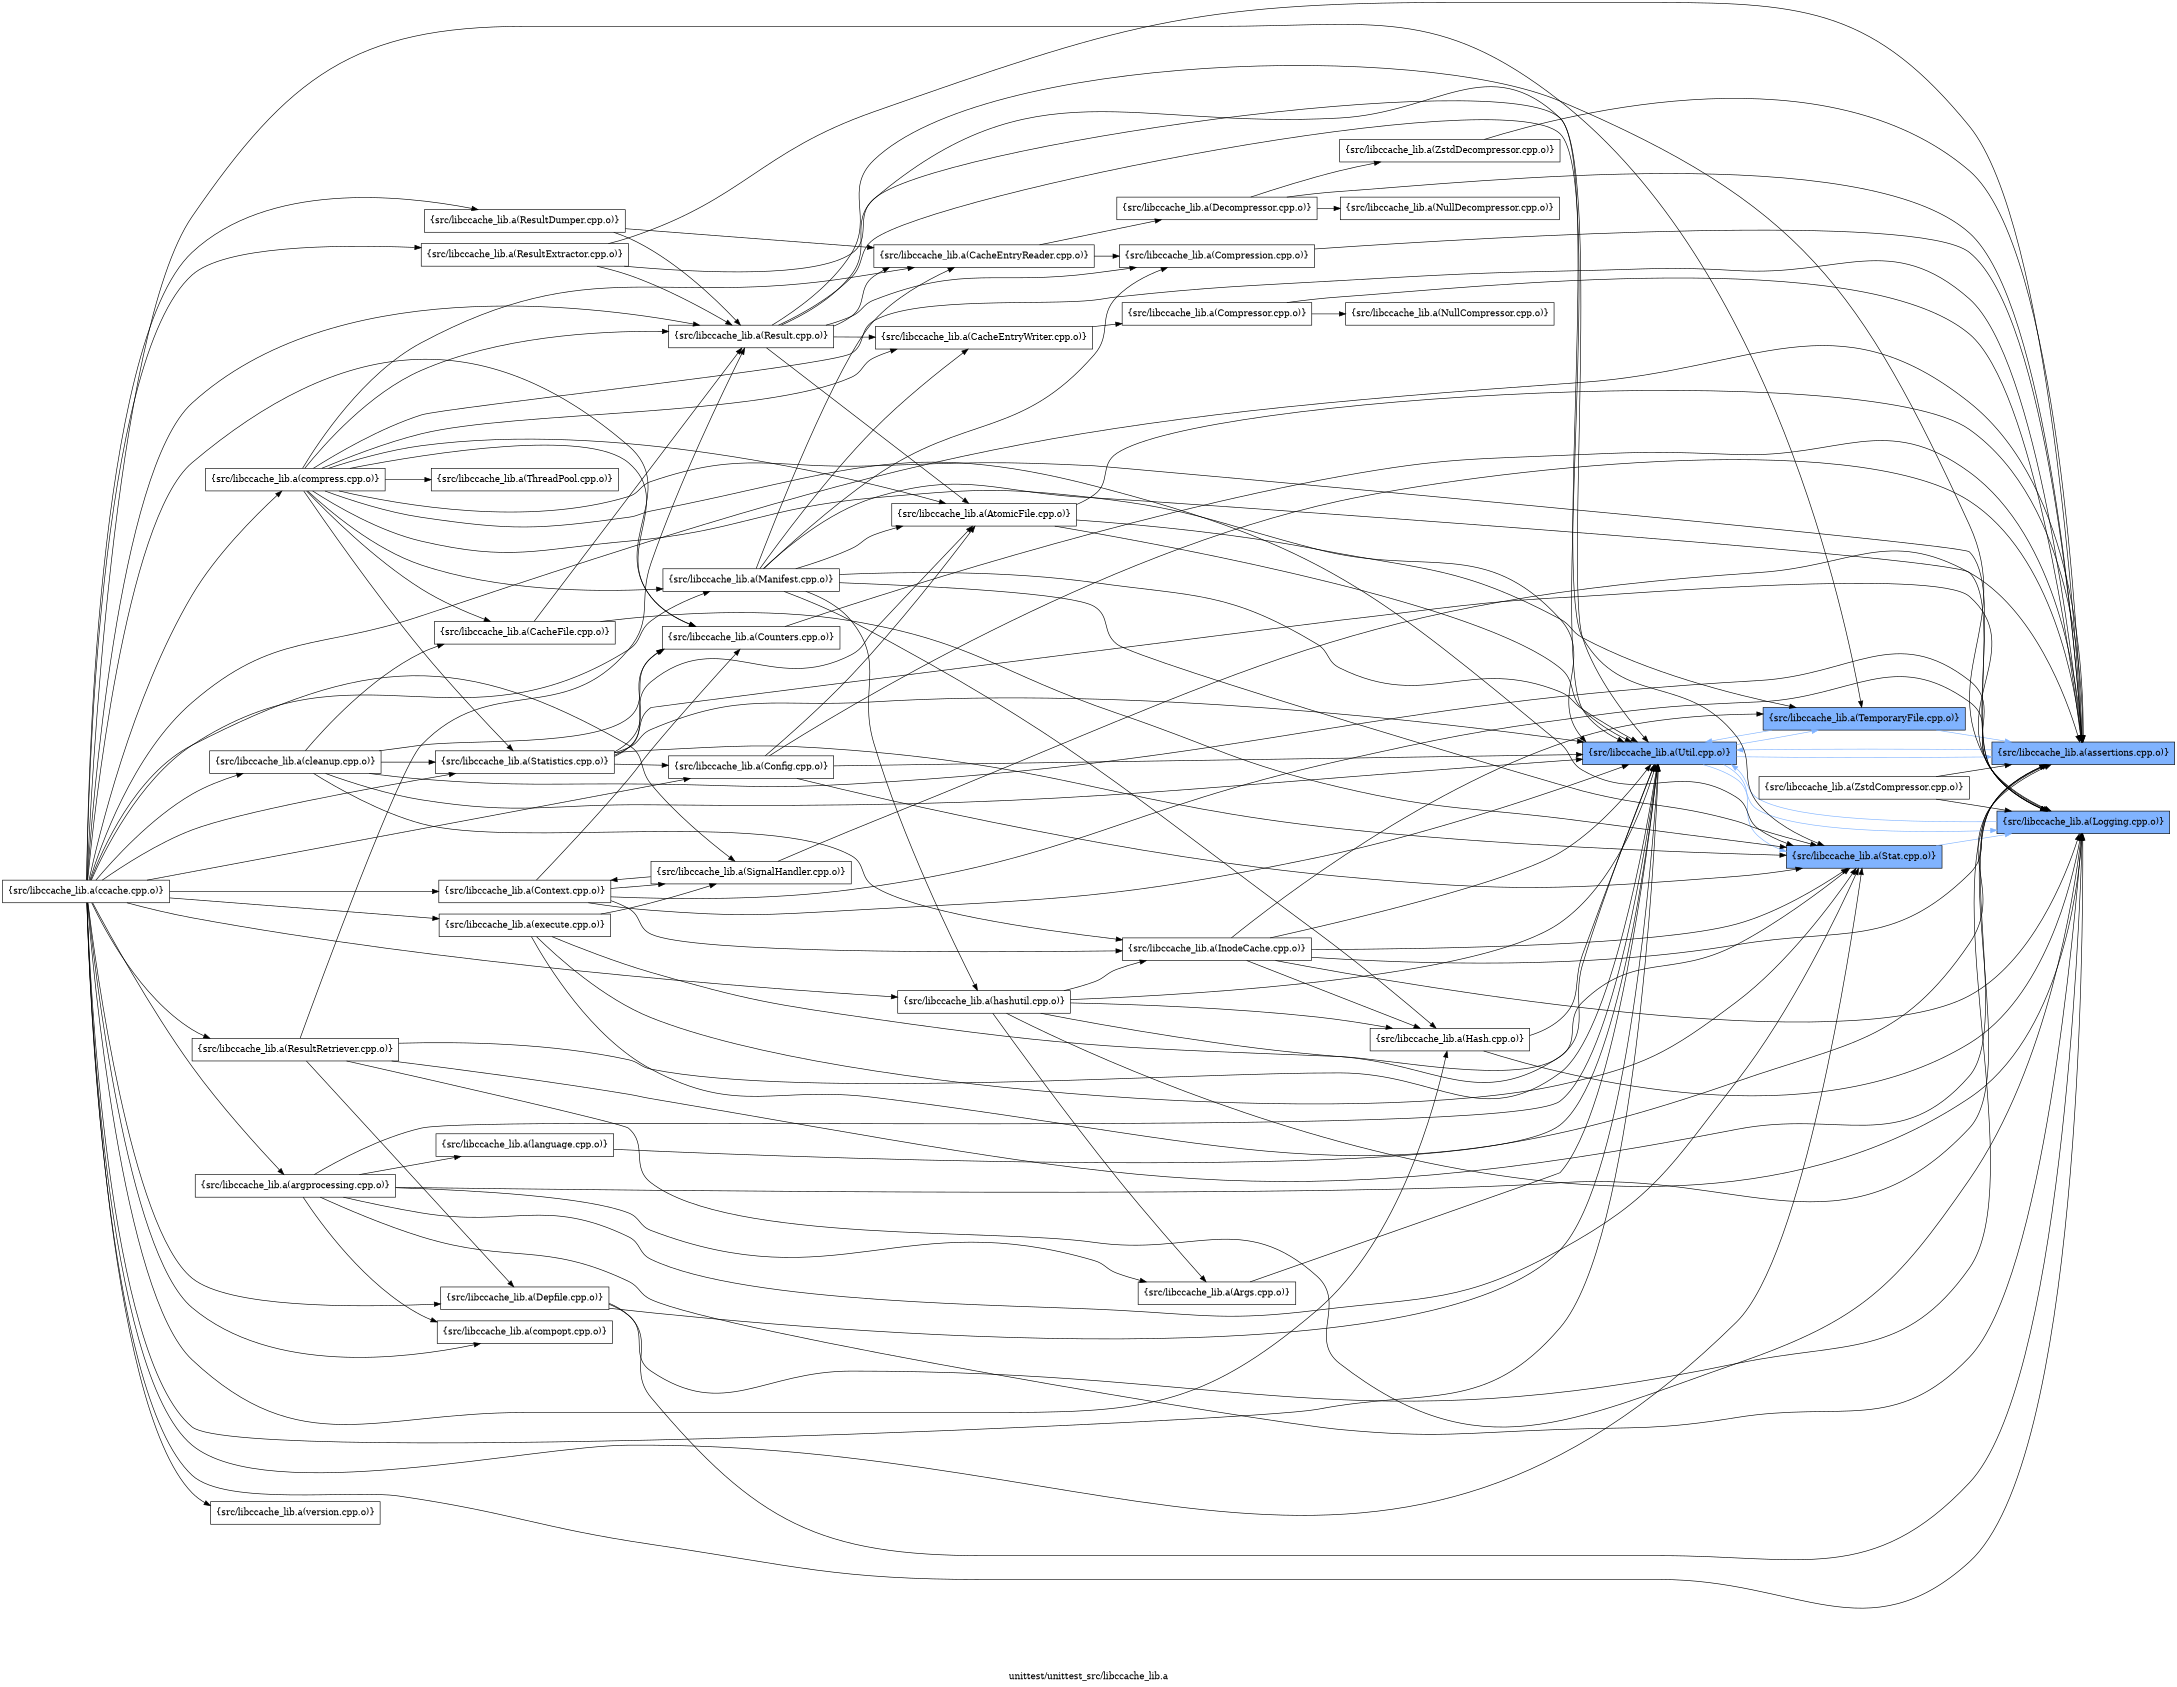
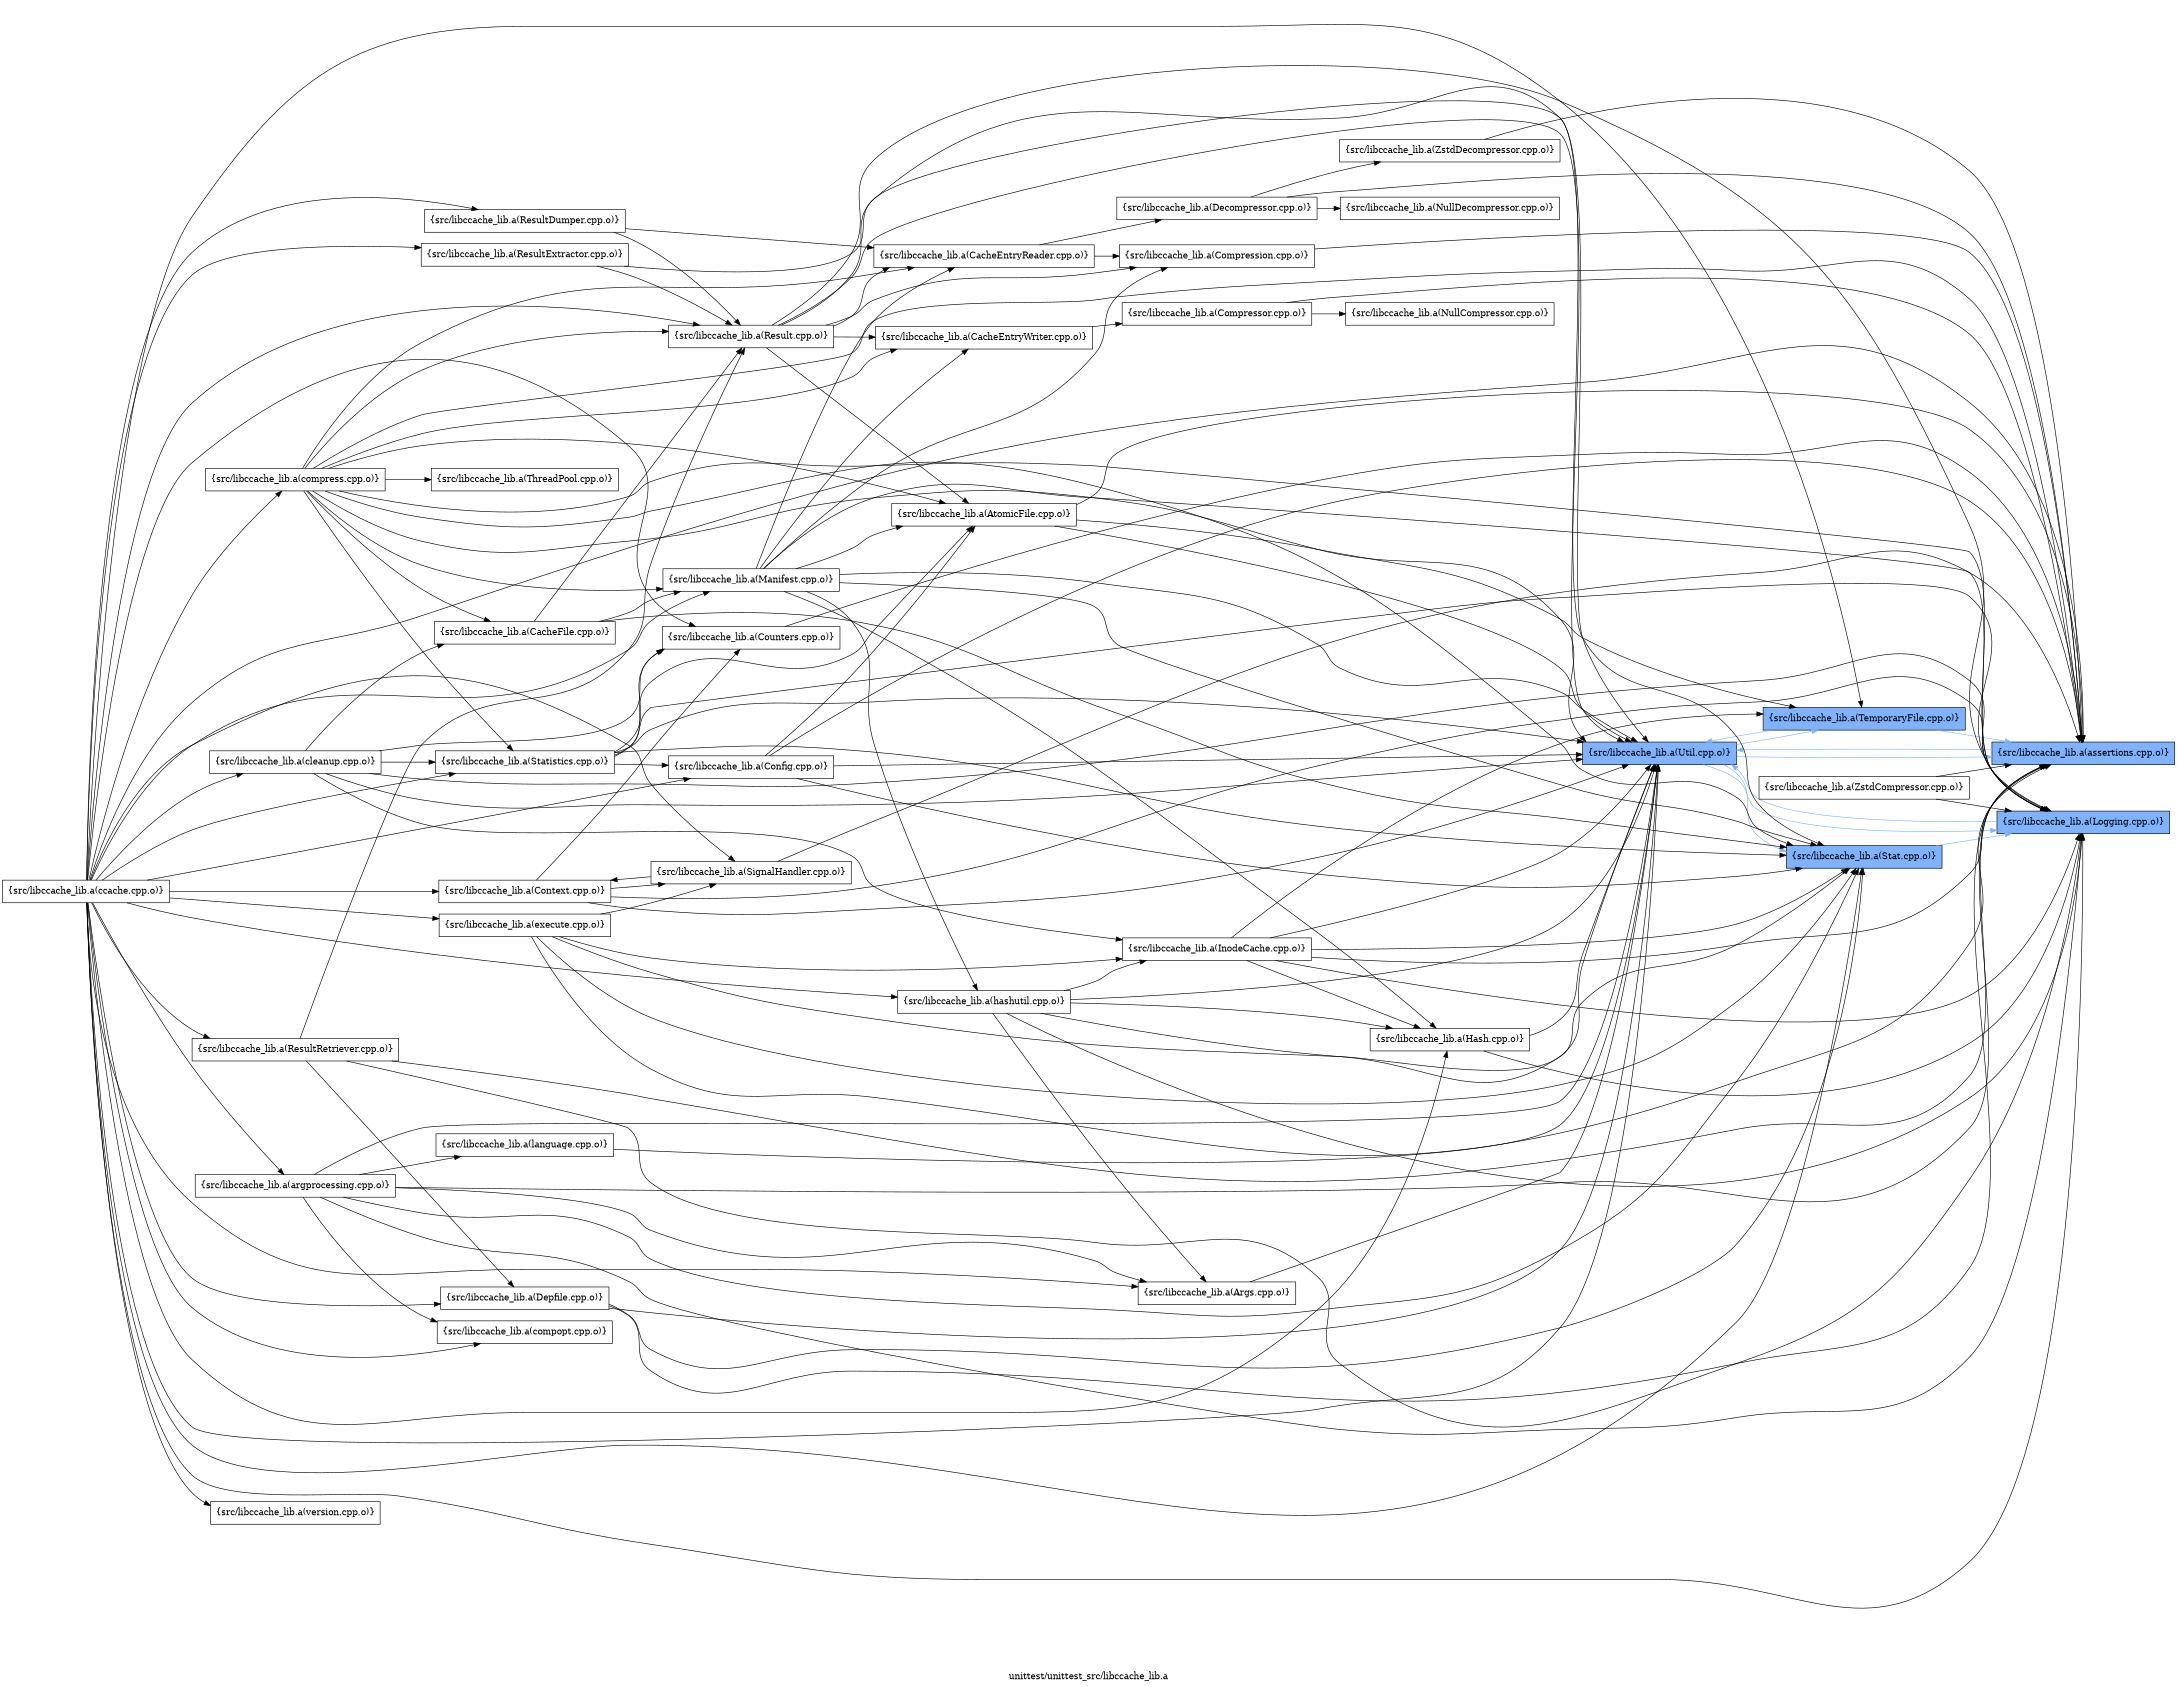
(1598, 3) -> none
(585, 448) -> none
none -> (637, 608)
(856, 951) -> (836, 970)
(1105, 1079) -> none
none -> (490, 1270)
(1569, 1556) -> (1369, 1363)
